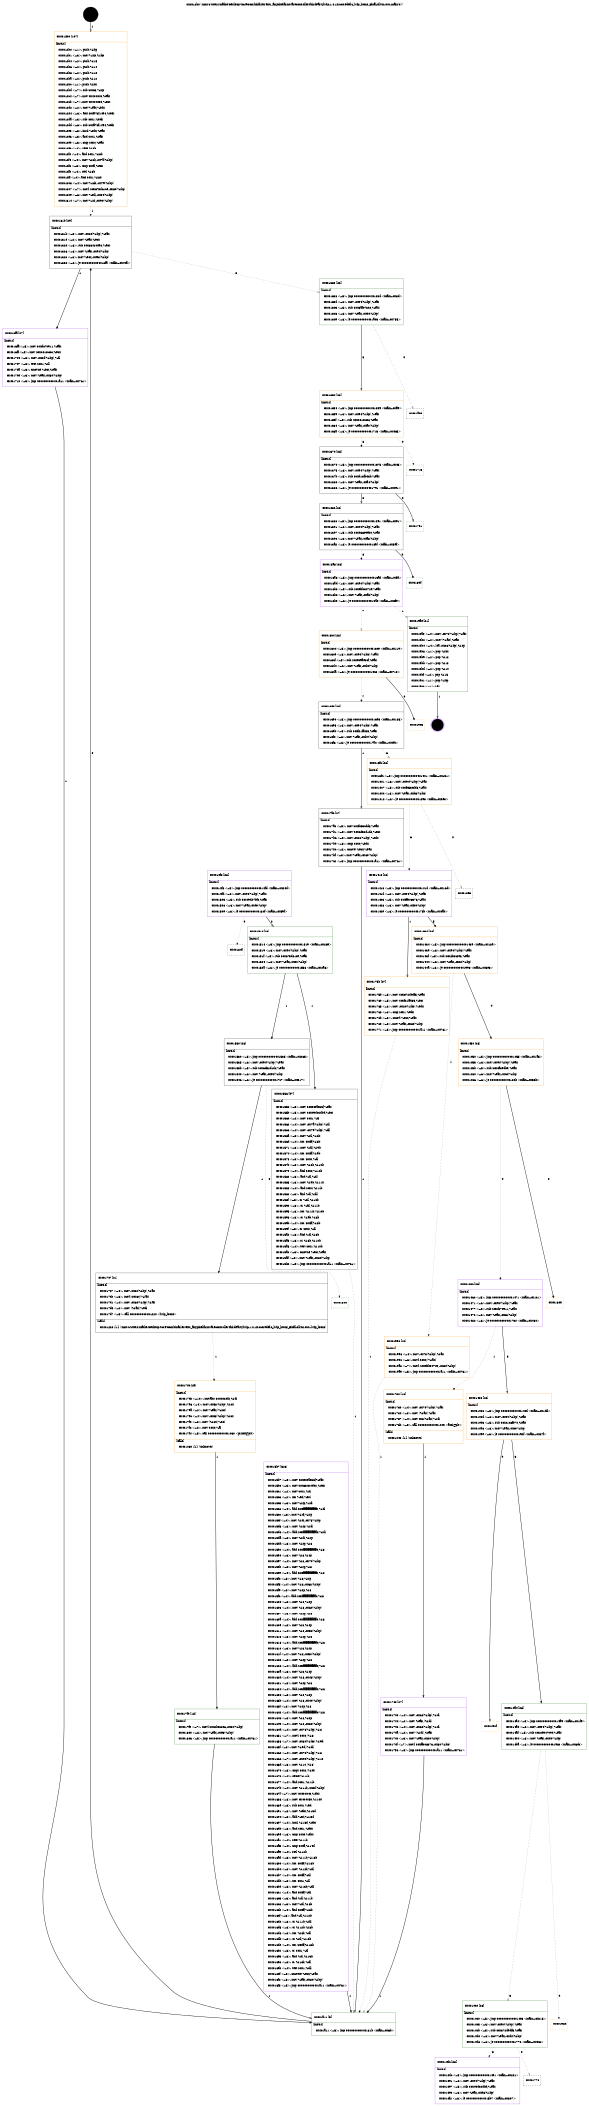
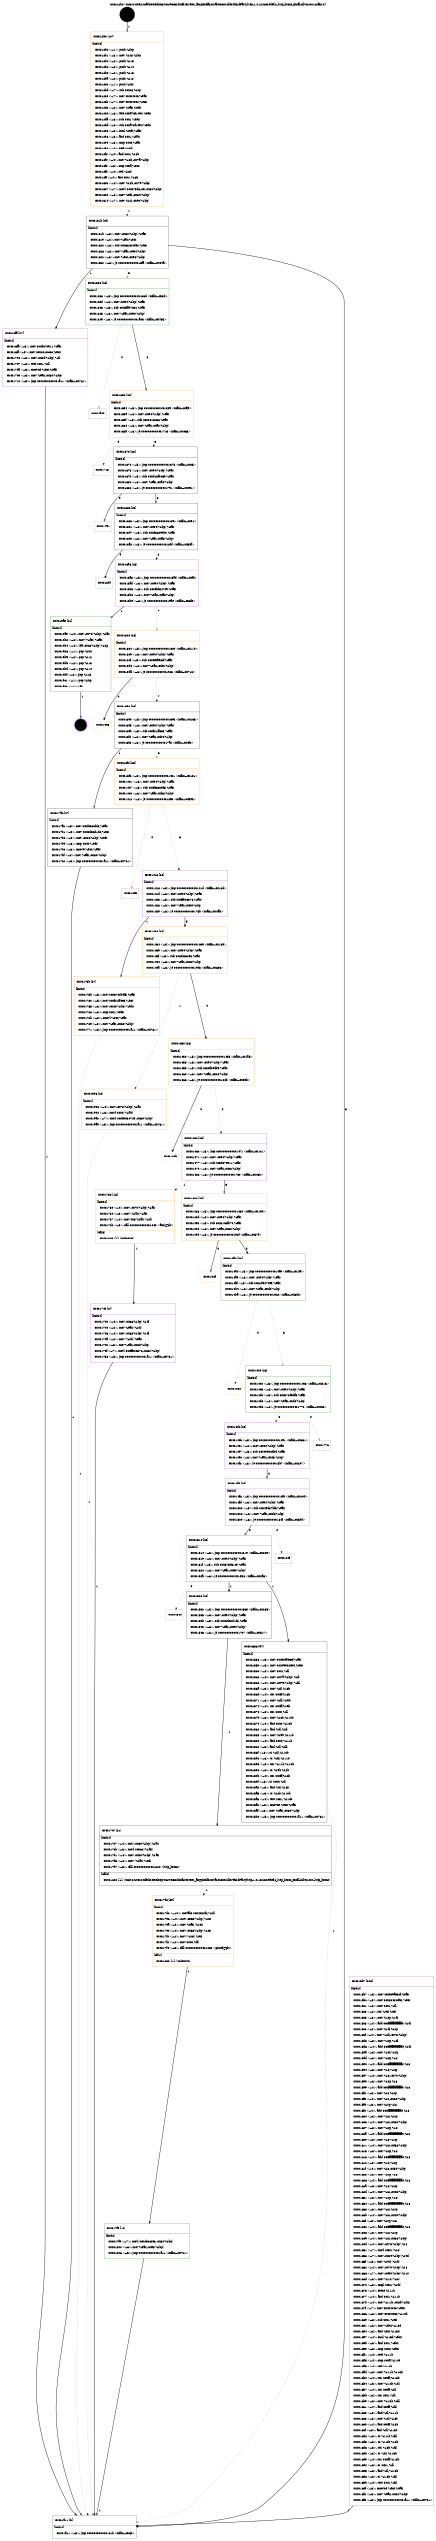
(400, 611) -> (118, 611)
(91, 1215) -> (344, 1384)
(266, 1222) -> (183, 1594)
none -> (267, 1473)
